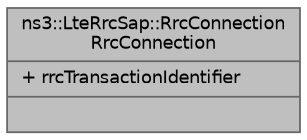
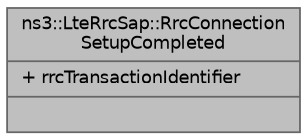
(154, 43) -> (154, 43)
